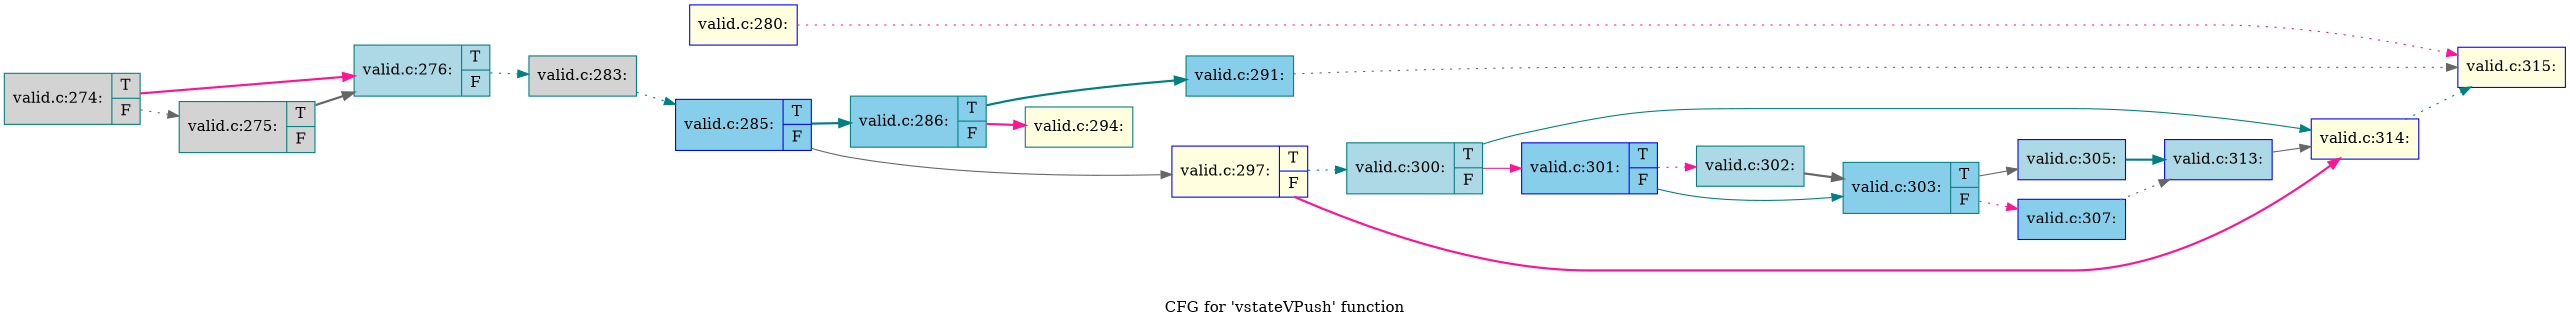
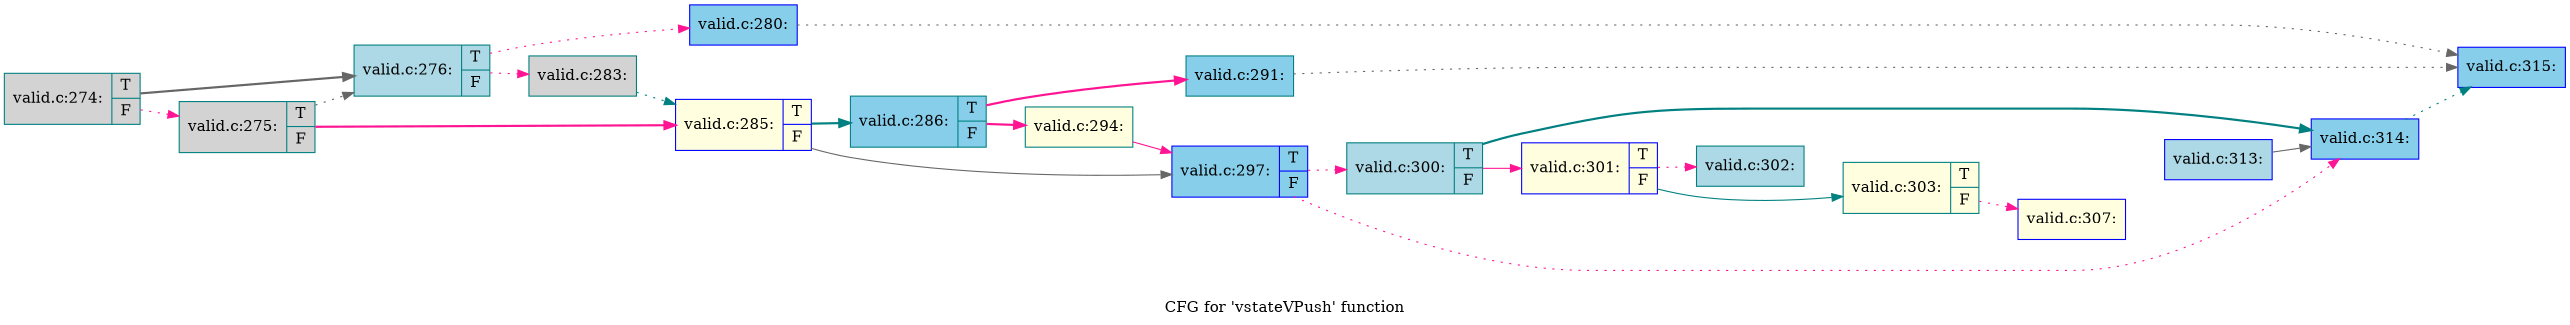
(743, 25) -> (743, 25)
(1623, 25) -> (1623, 25)
none -> (584, 38)
(2512, 67) -> (2512, 67)
(504, 73) -> (504, 73)
(242, 85) -> (242, 85)
(1080, 90) -> (1080, 90)
(329, 101) -> (329, 101)
(1890, 109) -> (1890, 109)
(154, 112) -> (154, 112)
(743, 125) -> (743, 125)
none -> (490, 126)
(2365, 139) -> (2365, 139)
none -> (1147, 146)
(2072, 160) -> none
(1590, 168) -> (1590, 168)
(1322, 170) -> (1322, 170)
(1240, 172) -> (1240, 172)
(1818, 175) -> none
(1911, 188) -> (1911, 188)
(2140, 192) -> none
(2072, 219) -> (2072, 219)
(1819, 270) -> (1819, 270)
